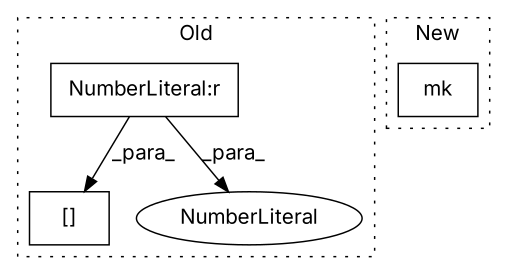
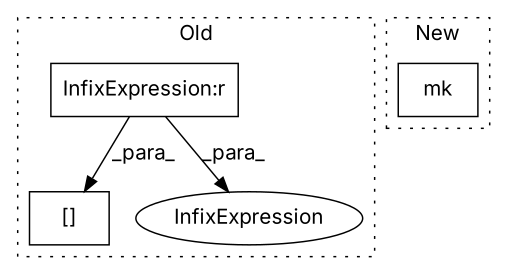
(145, 90) -> (145, 90)
(249, 218) -> (249, 218)
